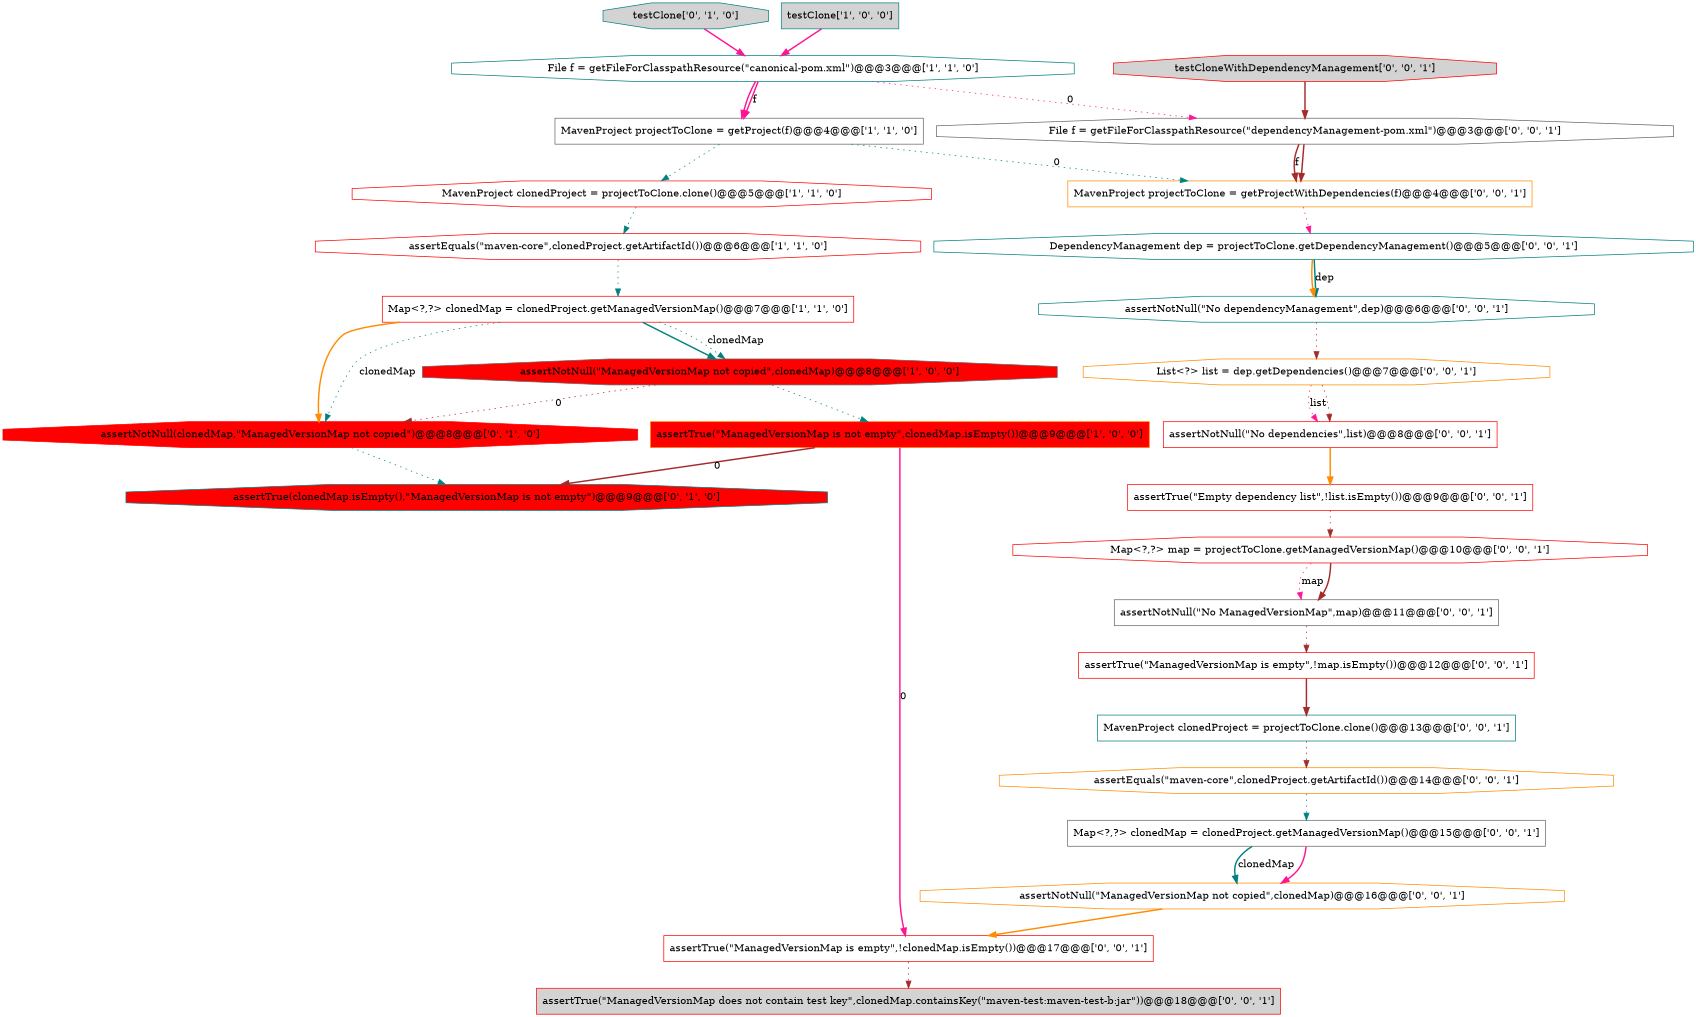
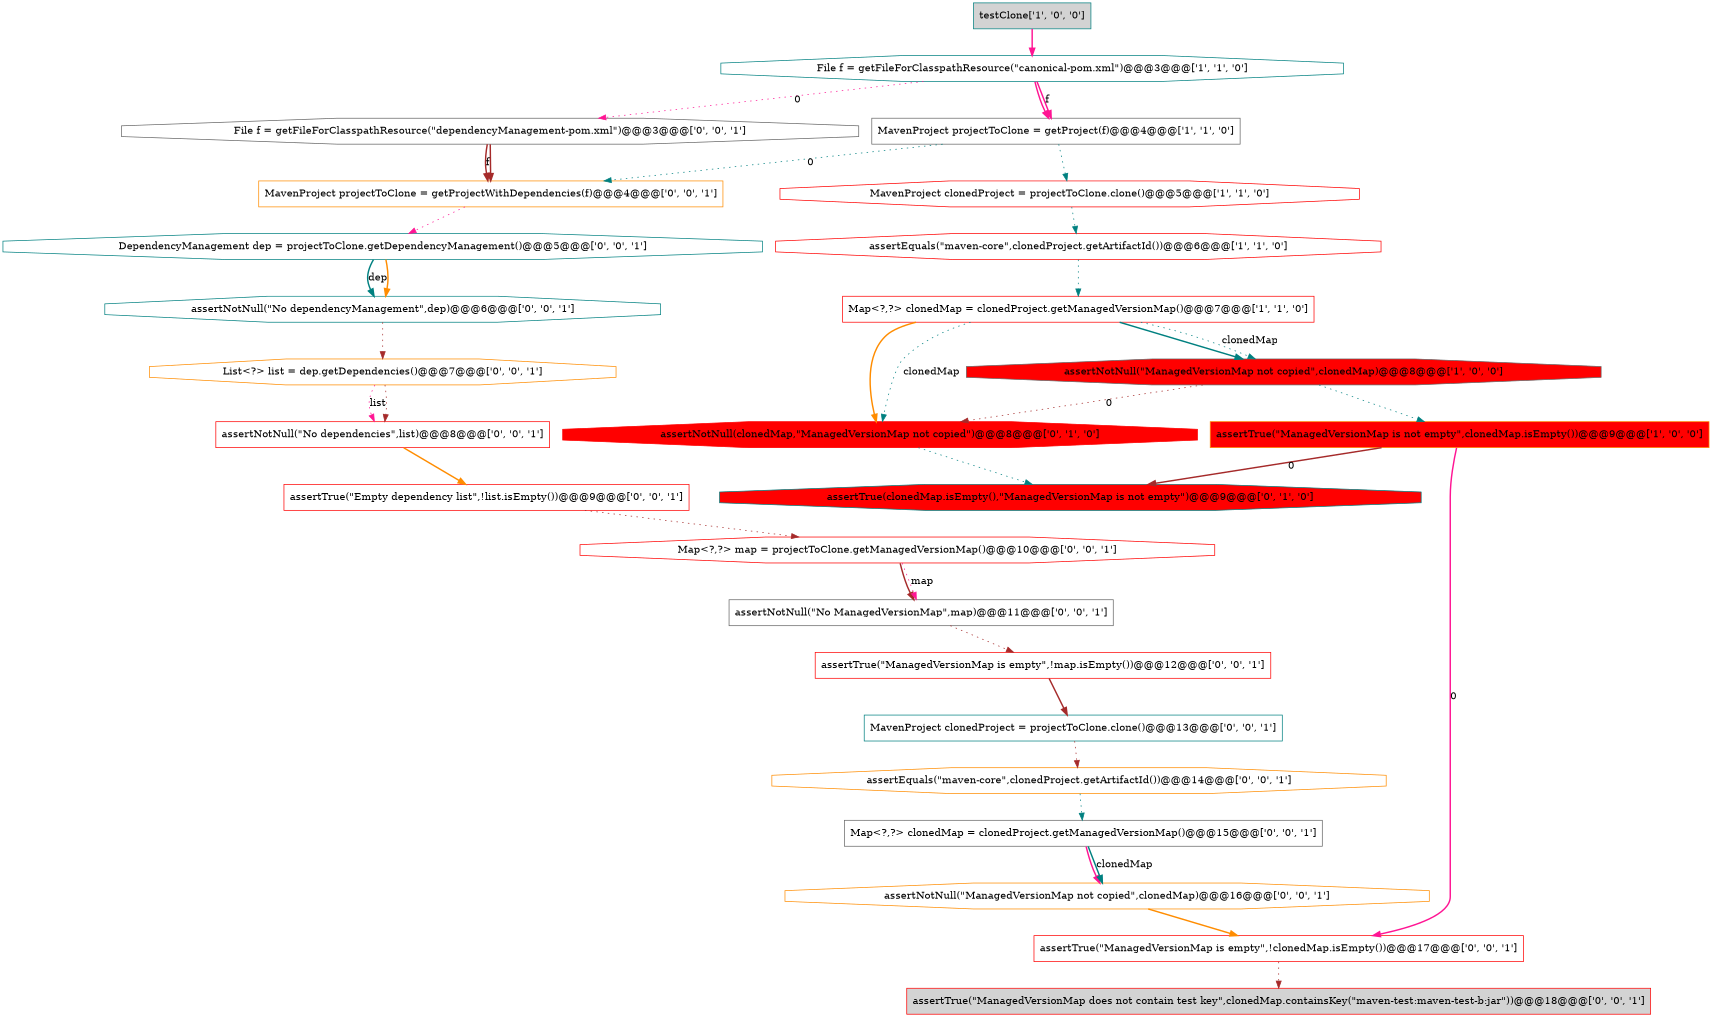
(686, 16) -> none
(1305, 68) -> none
